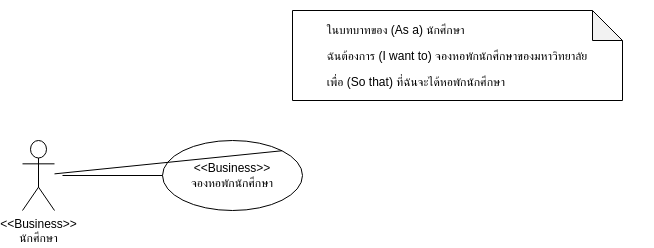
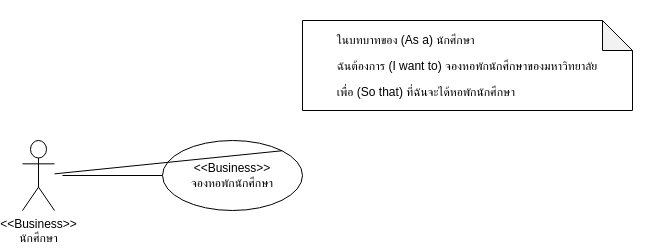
(458, 56) -> (468, 66)
